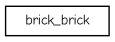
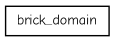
(57, 21) -> (57, 21)
